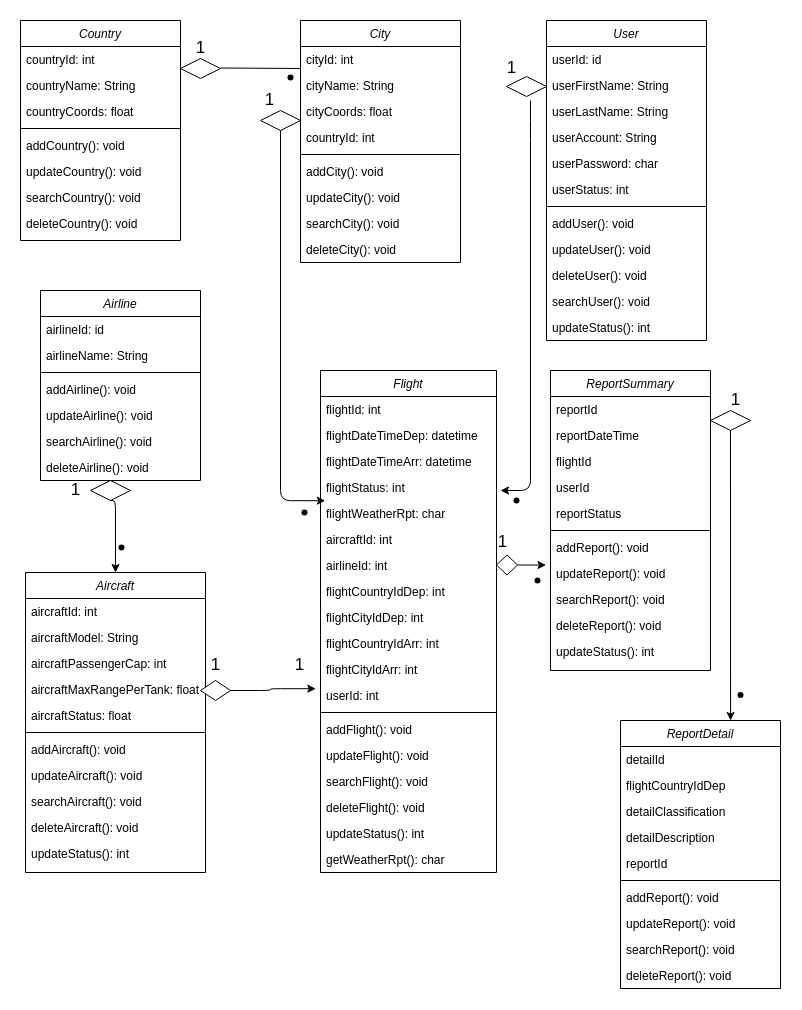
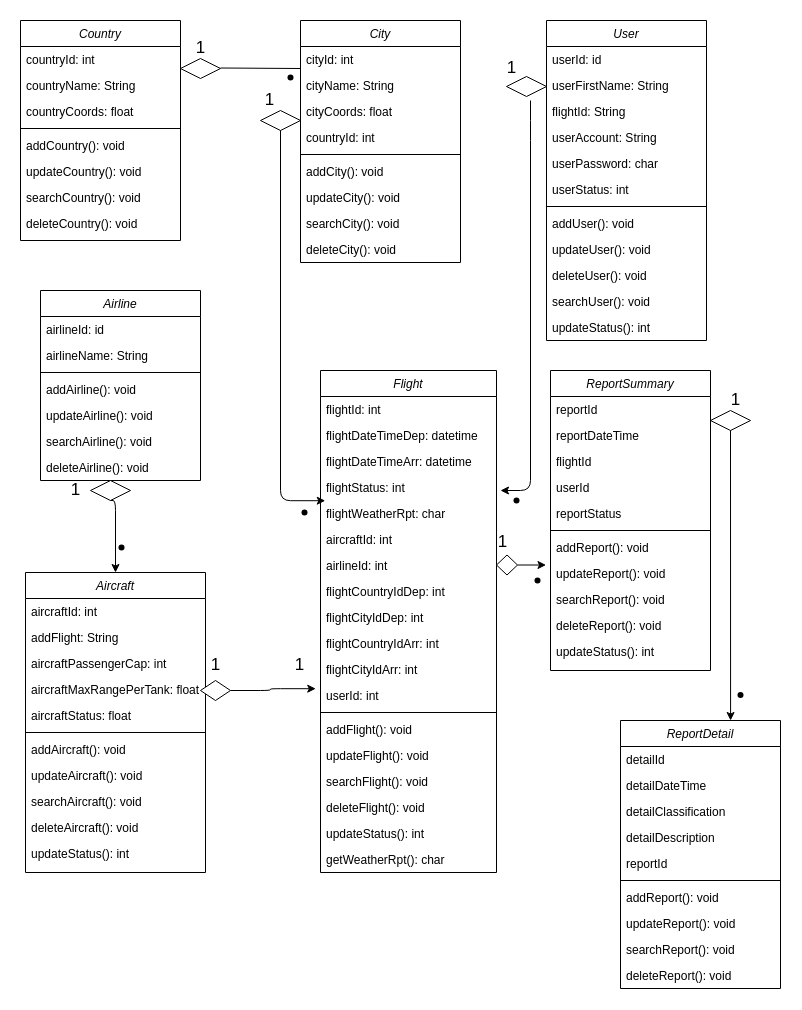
(615, 112) -> (598, 112)
(94, 638) -> (80, 638)
(683, 786) -> (668, 786)
